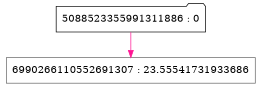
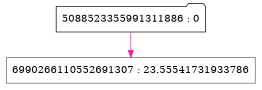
(131, 70) -> (131, 70)
